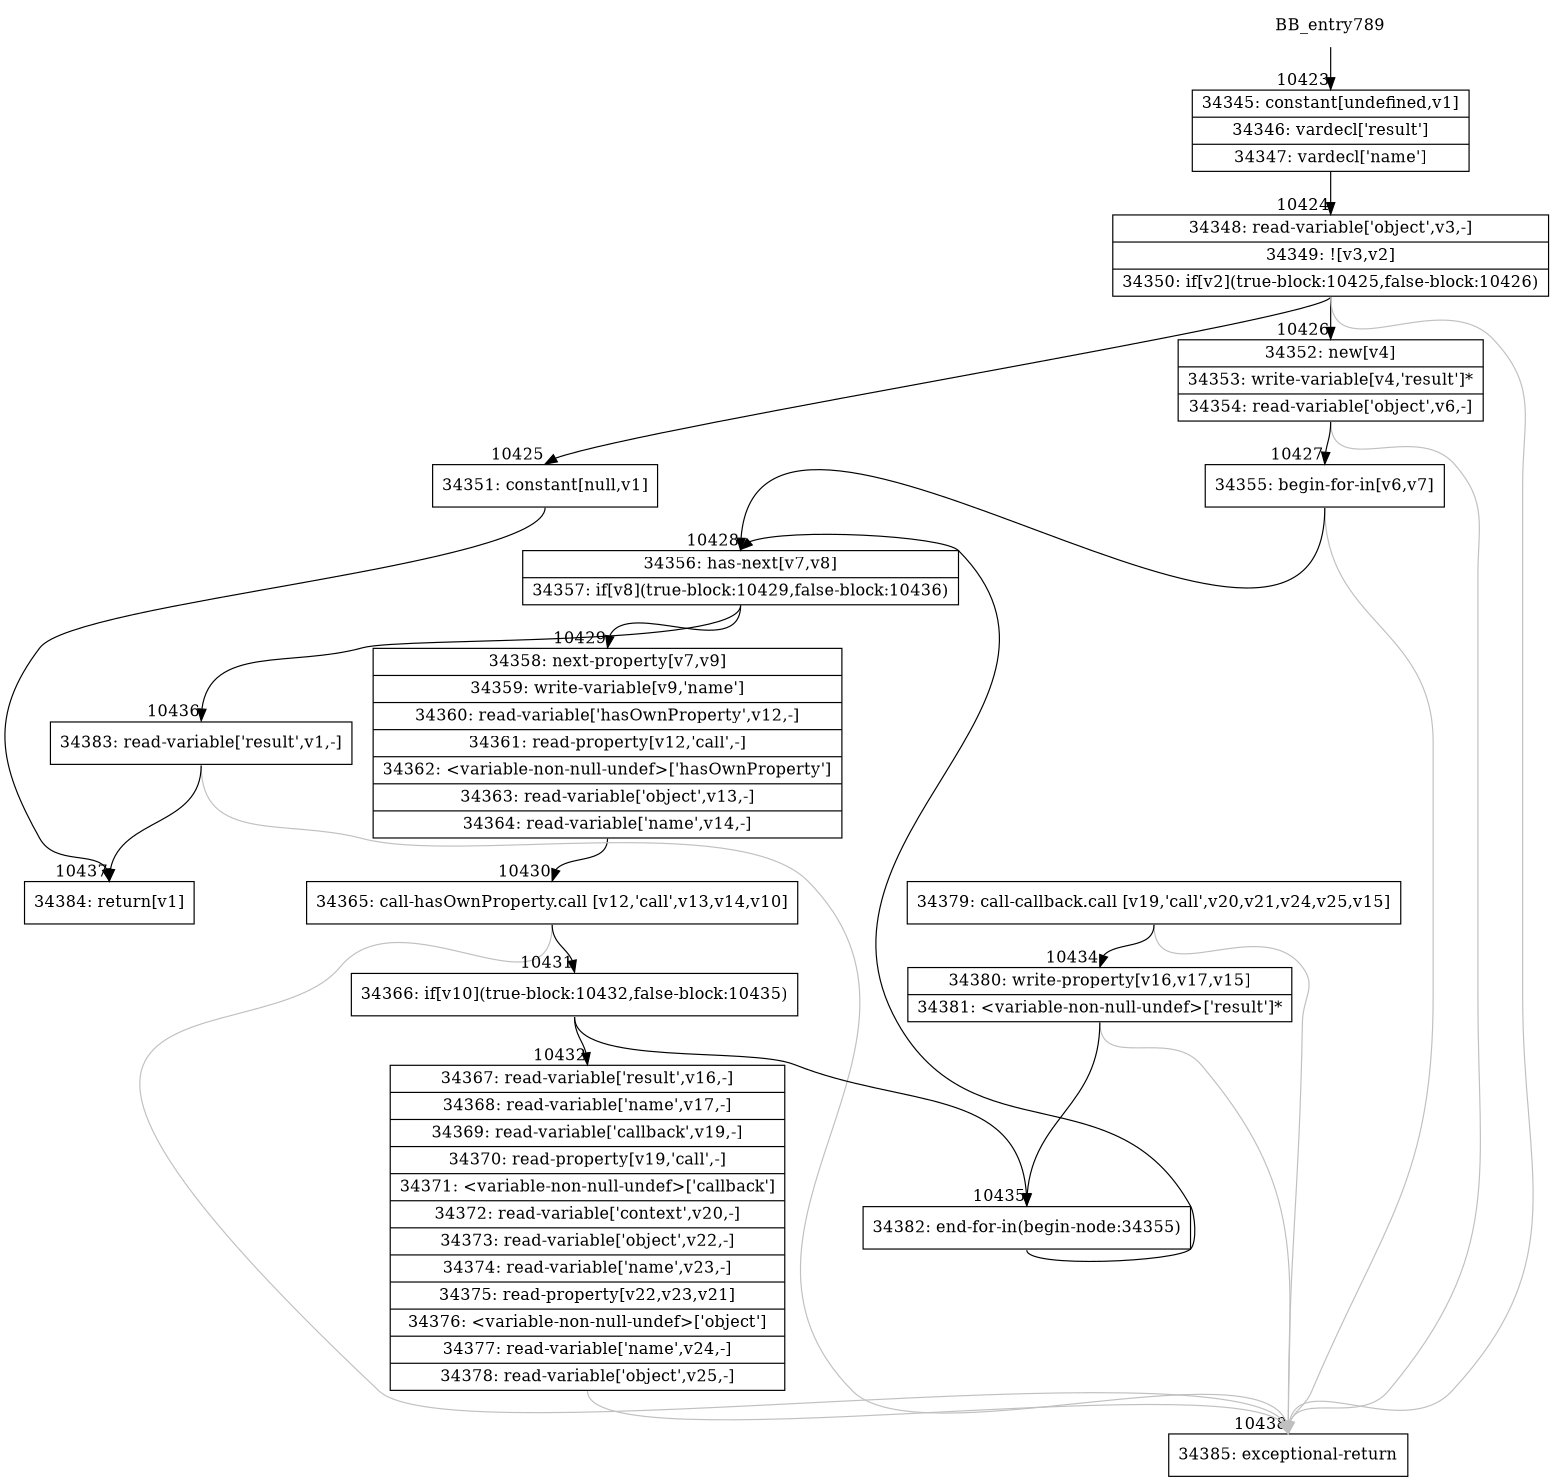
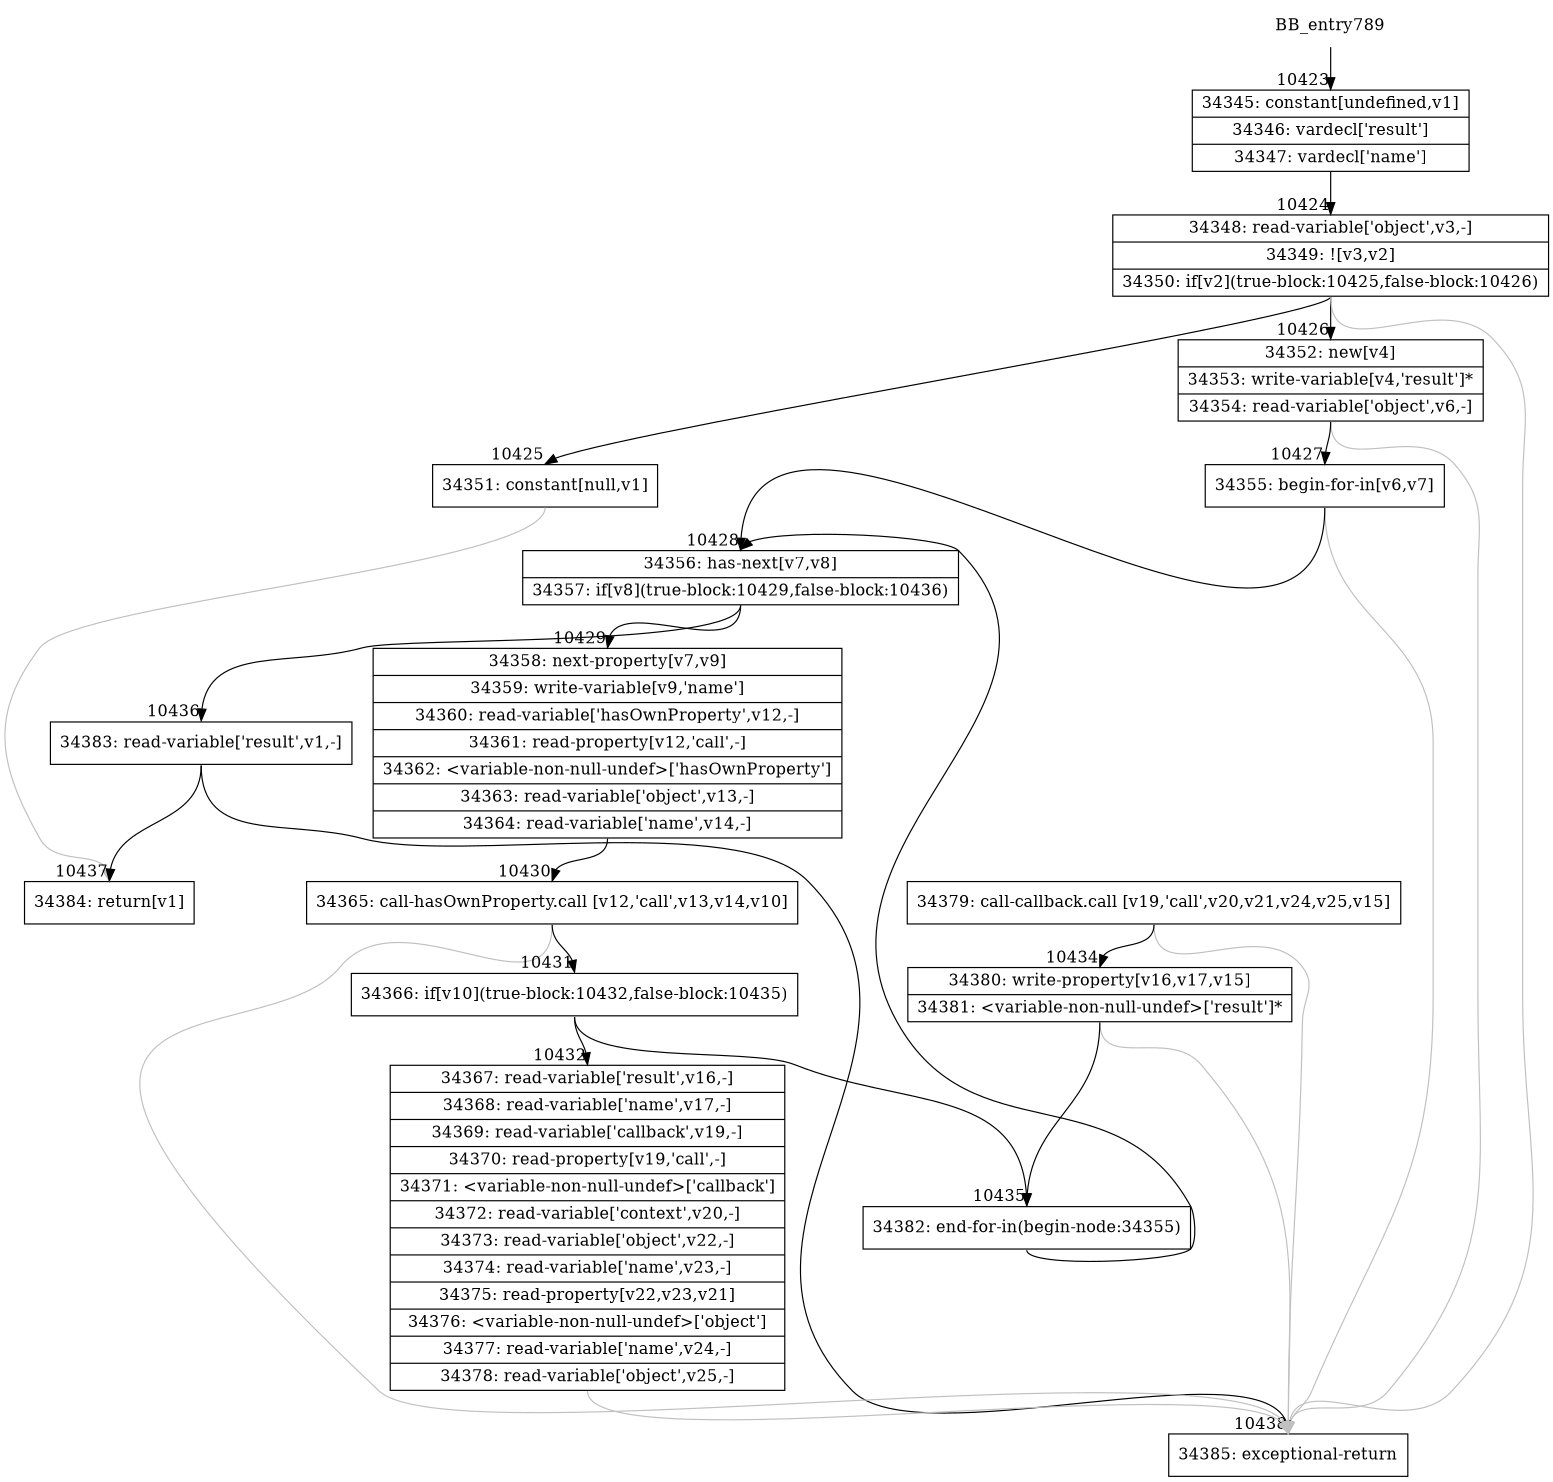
(157, 610) -> (157, 610)
(855, 1037) -> (855, 1037)
